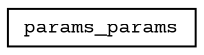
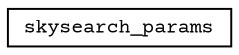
(102, 28) -> (120, 28)
